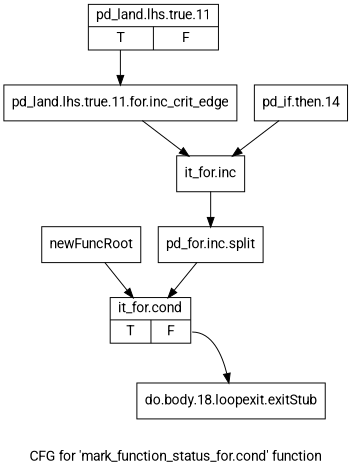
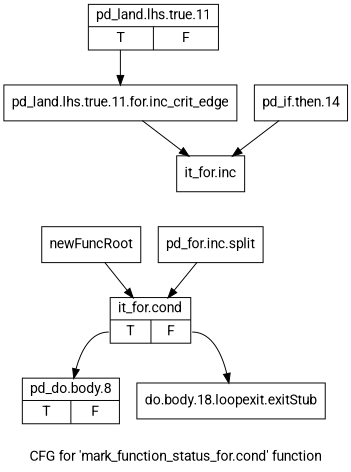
(211, 204) -> none
none -> (71, 401)
